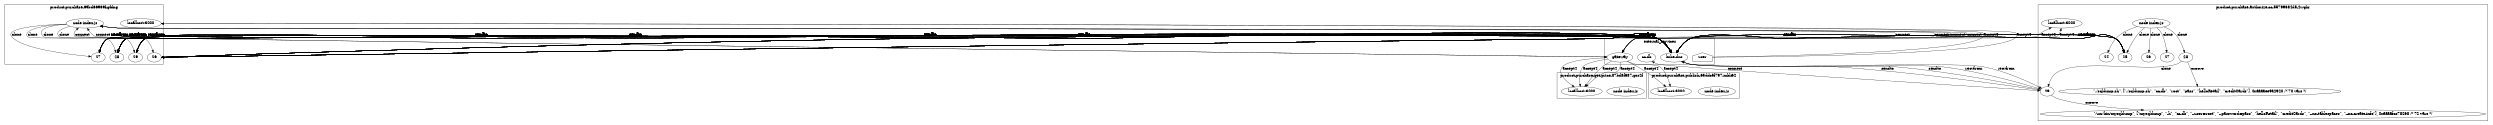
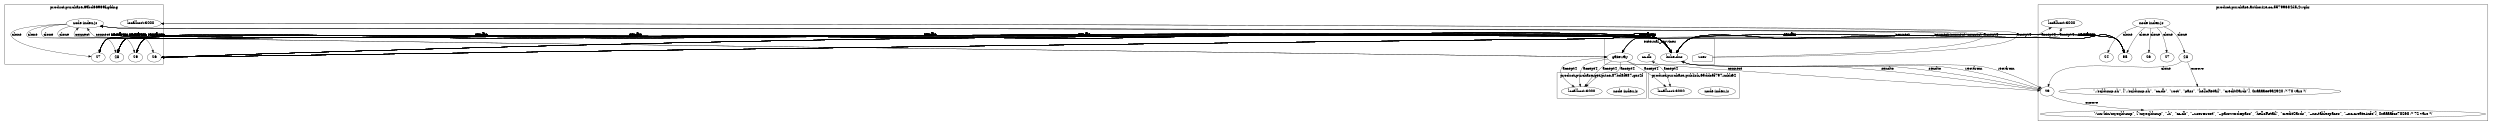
(2125, 57) -> (2125, 57)
